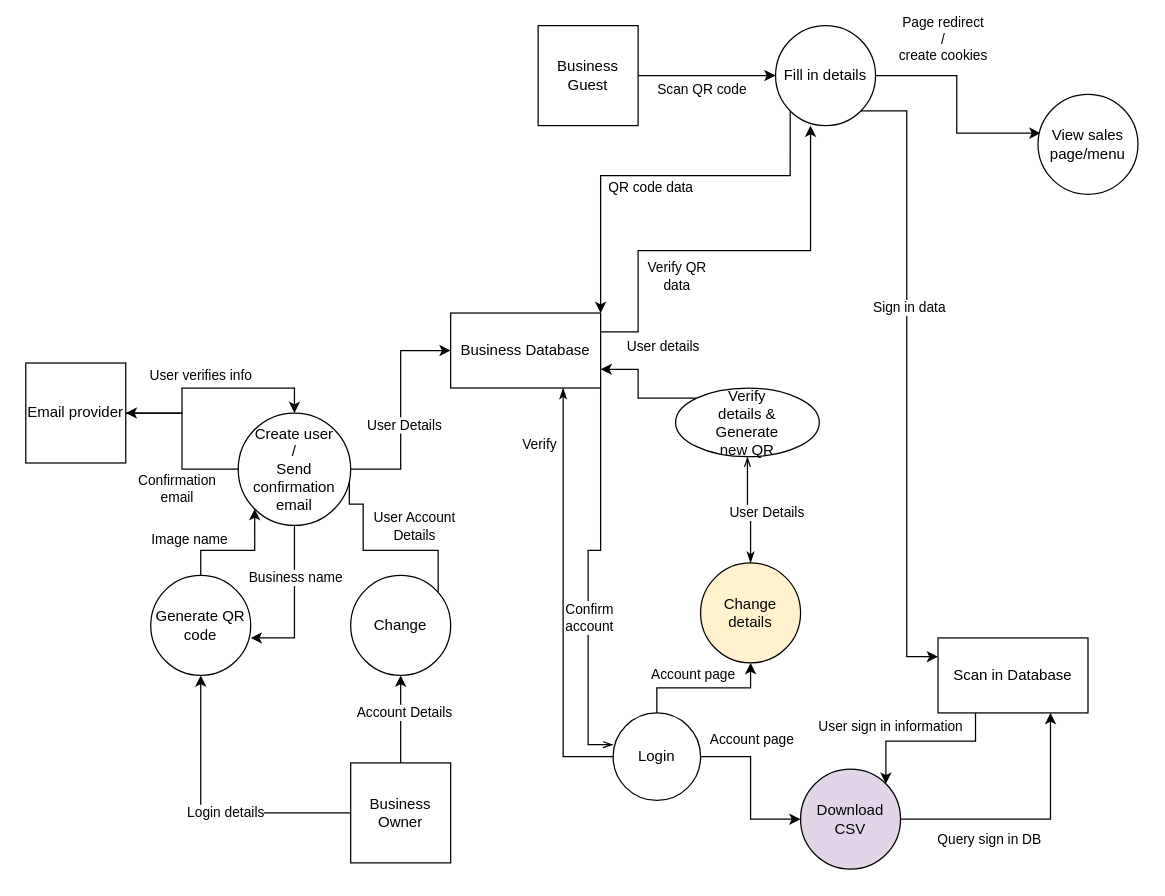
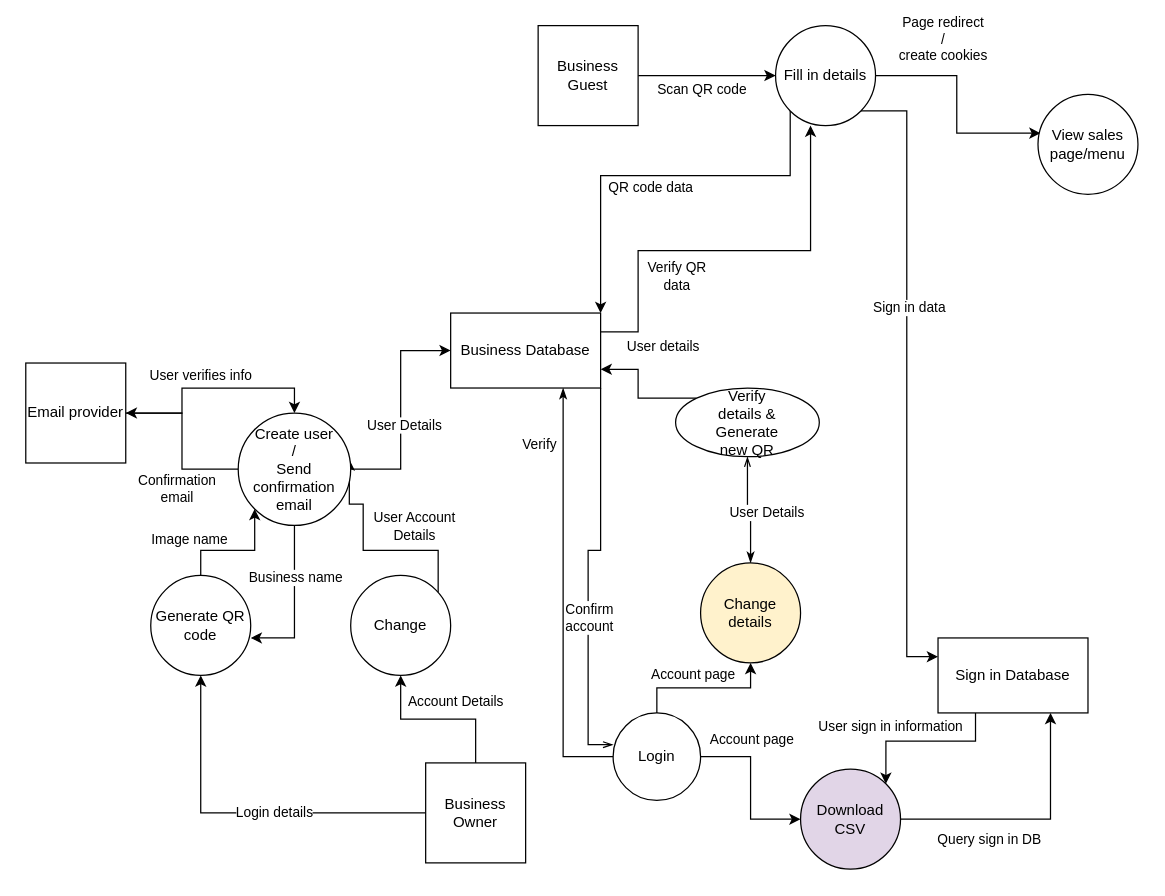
(349, 466) -> (349, 469)
(1013, 676) -> (1013, 676)
(401, 813) -> (476, 813)
